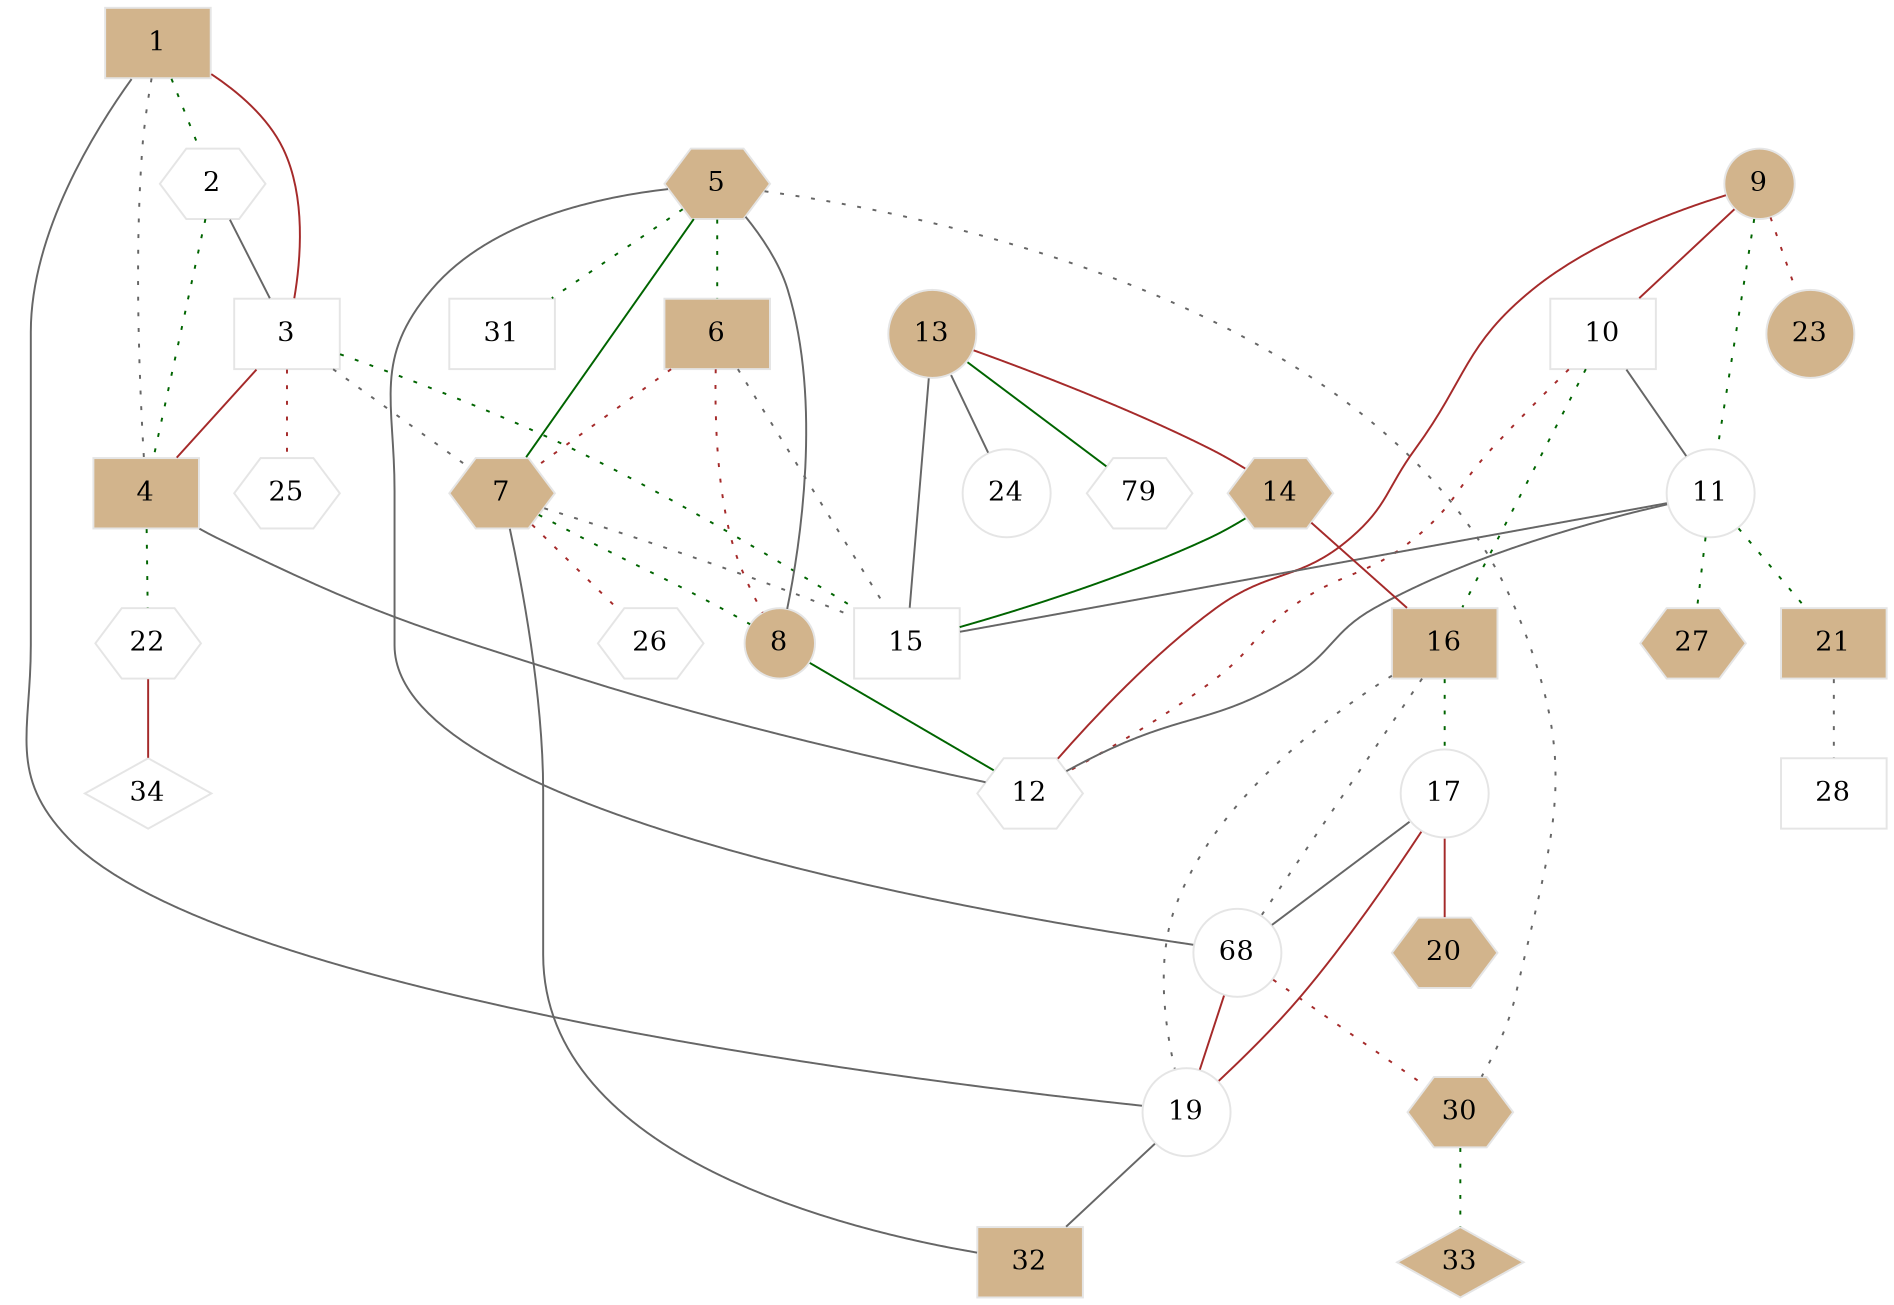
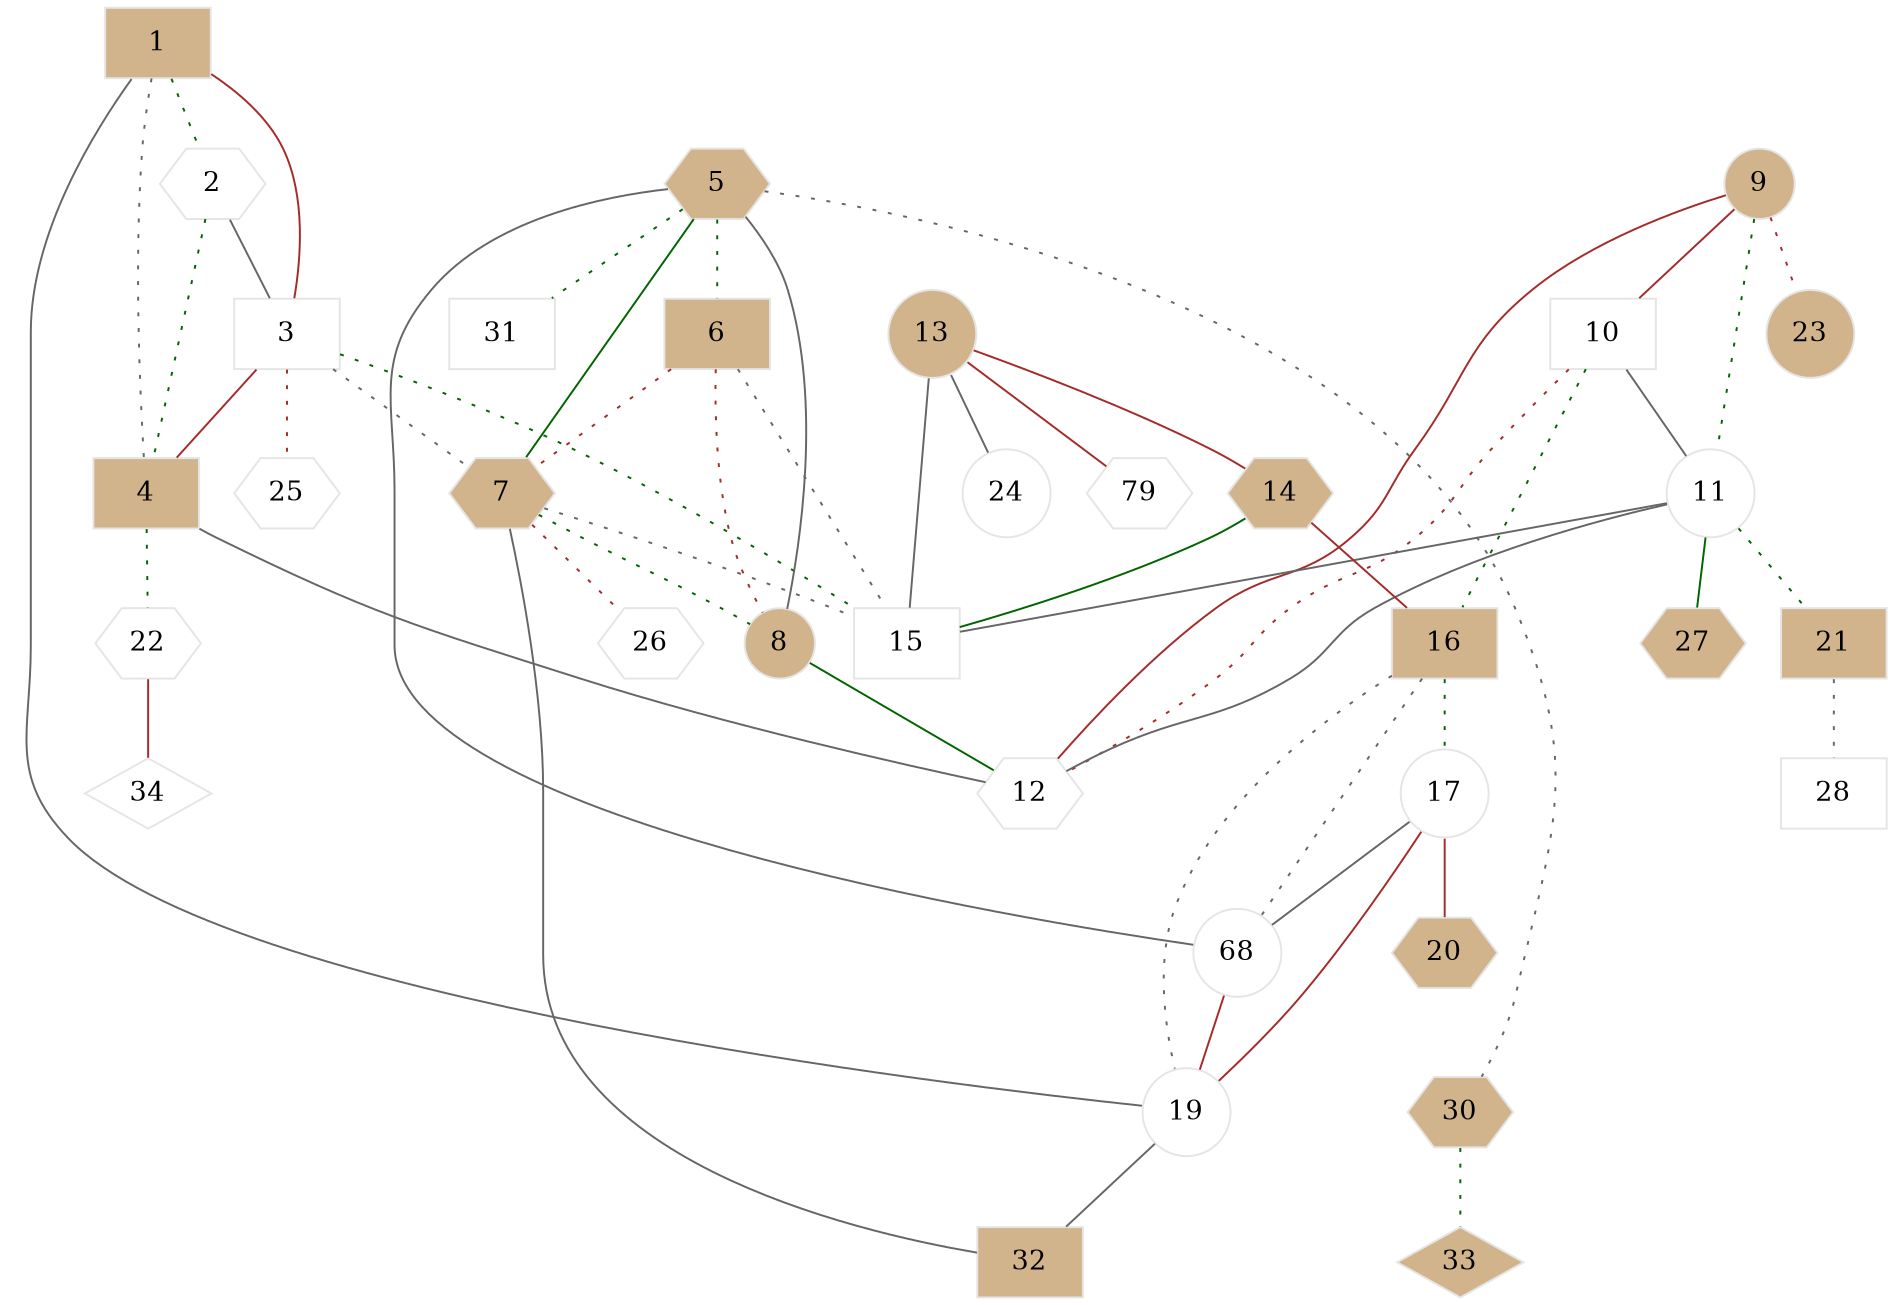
(1037, 414) -> (1037, 414)
(1701, 573) -> (1701, 573)
(1350, 1033) -> none
